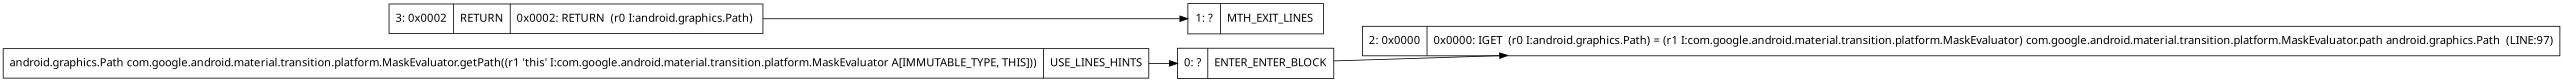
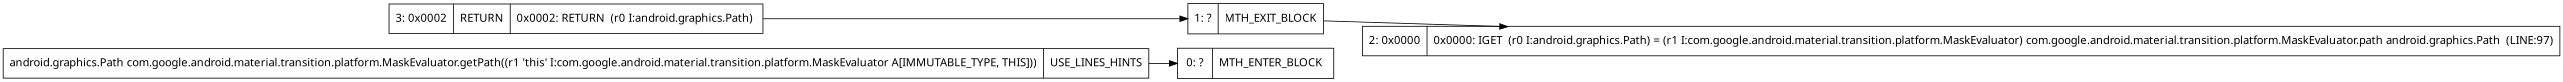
(1270, 18) -> (1271, 18)
(1417, 58) -> (1412, 24)
(1271, 63) -> (1271, 63)
